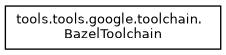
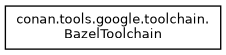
(113, 28) -> (113, 28)
